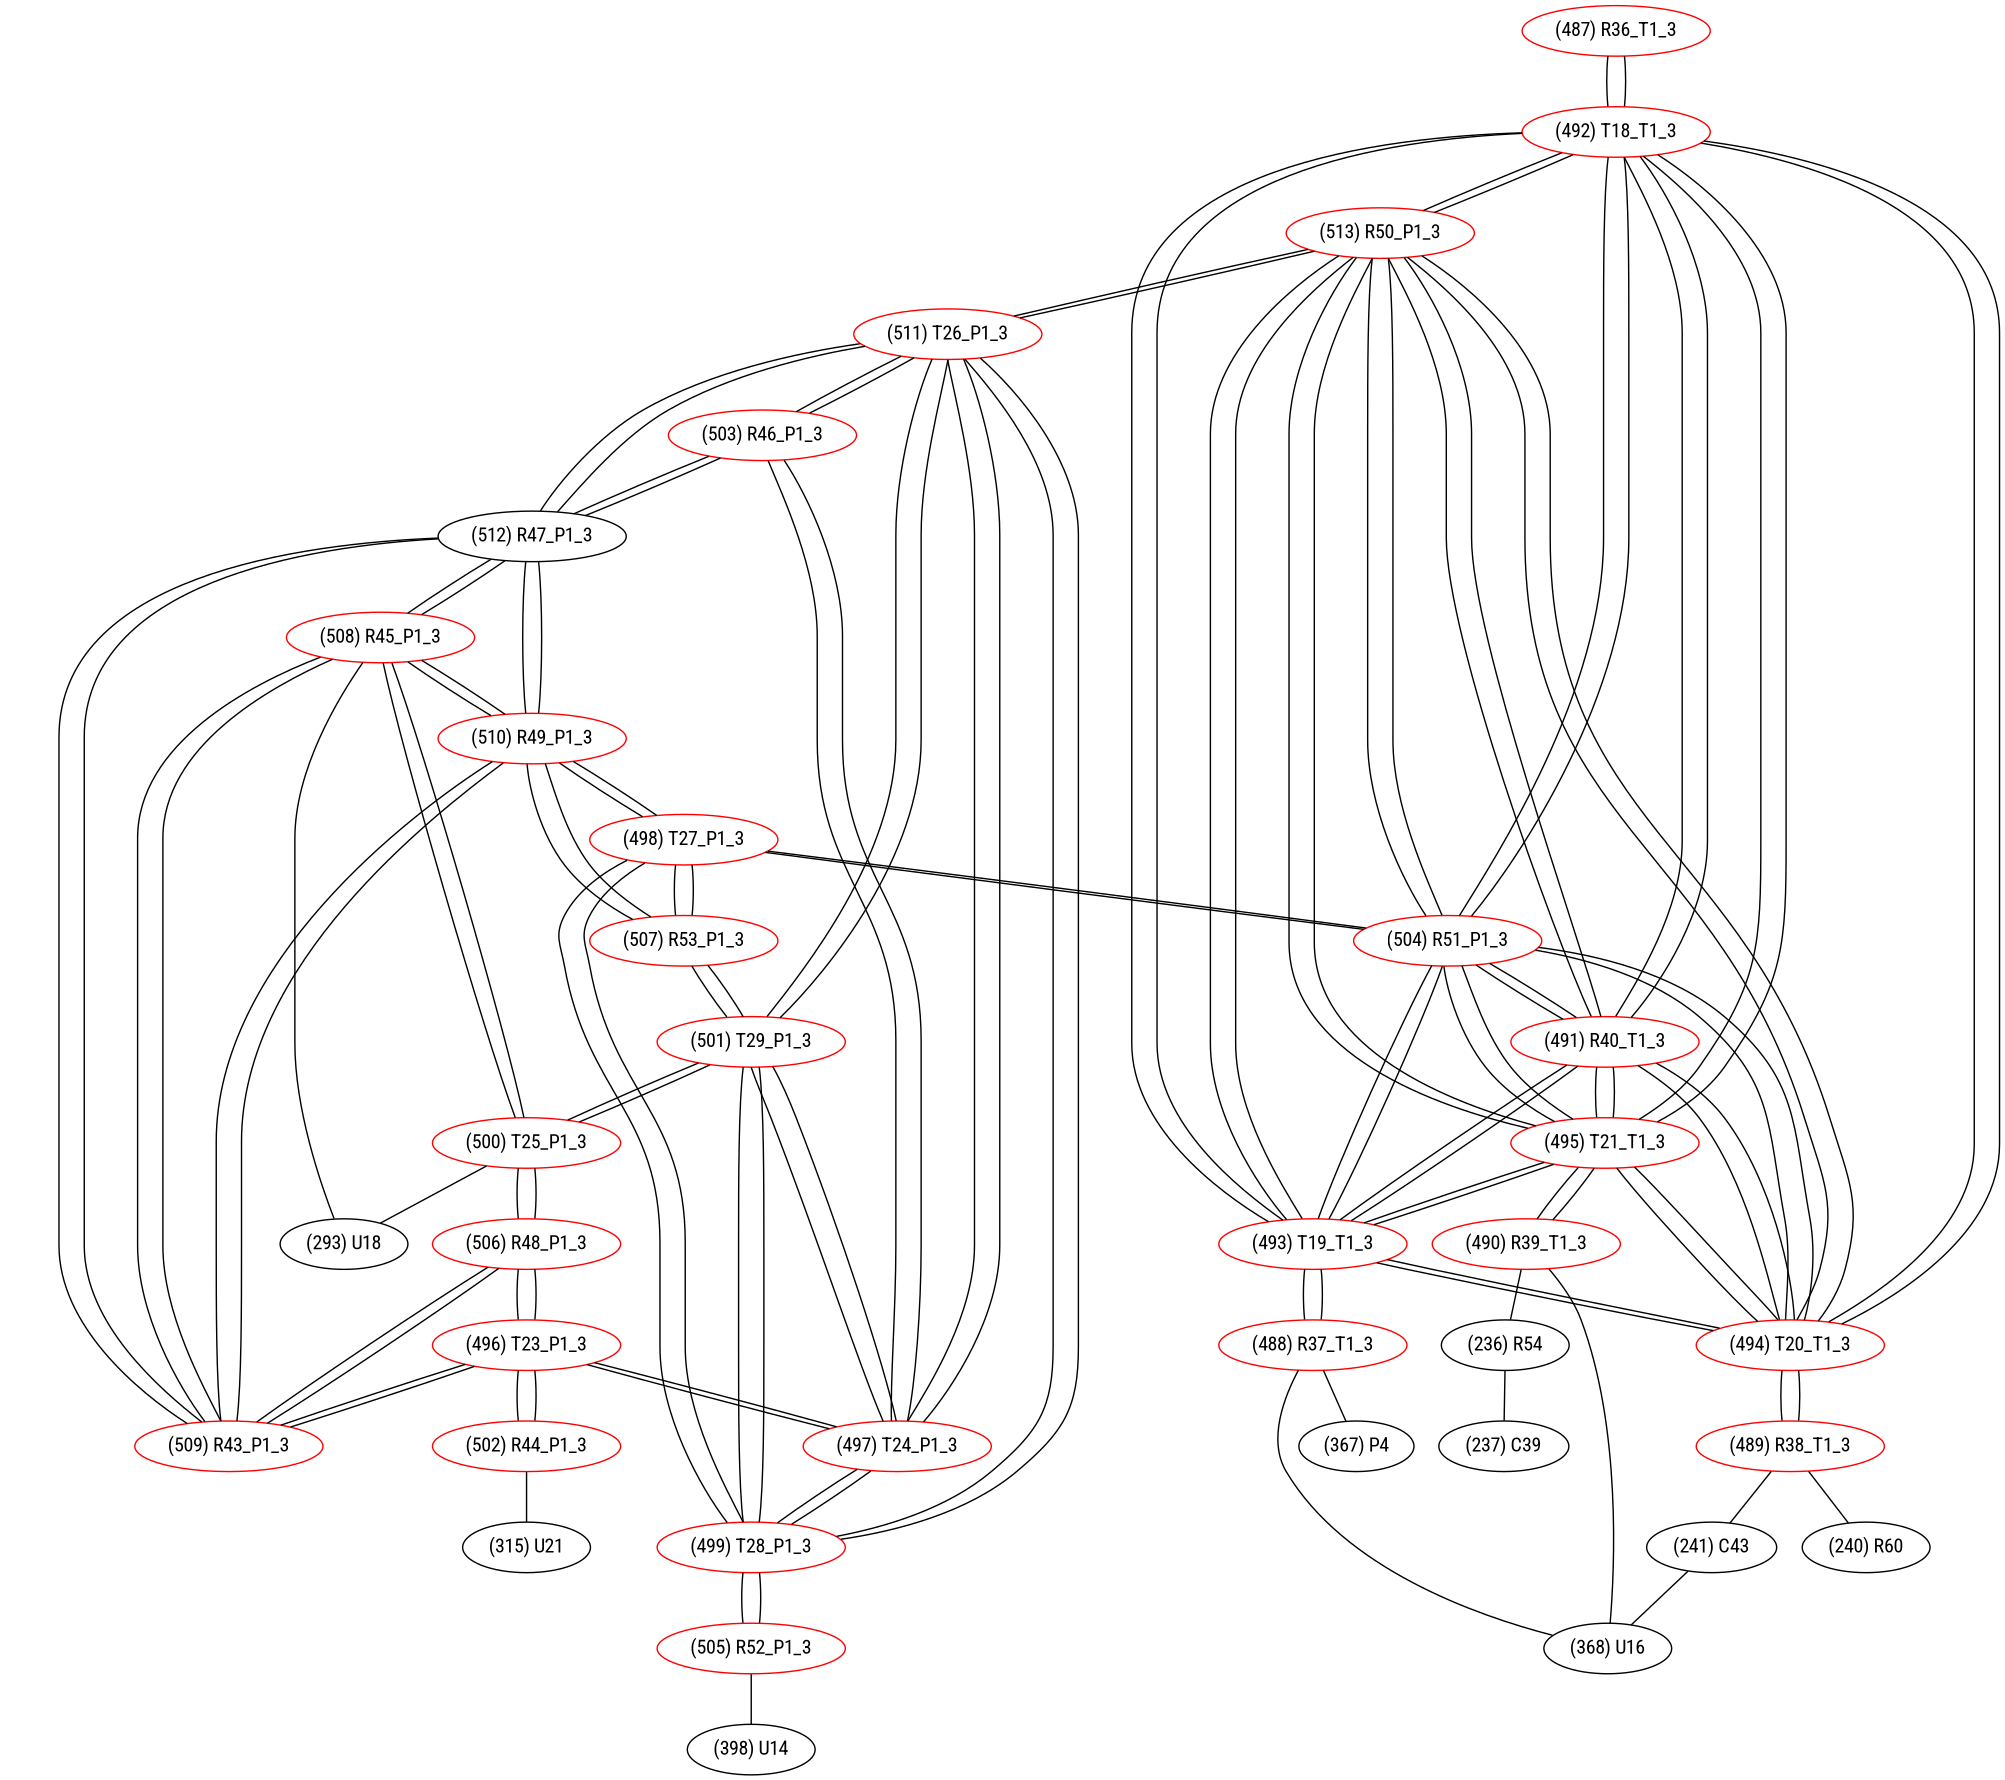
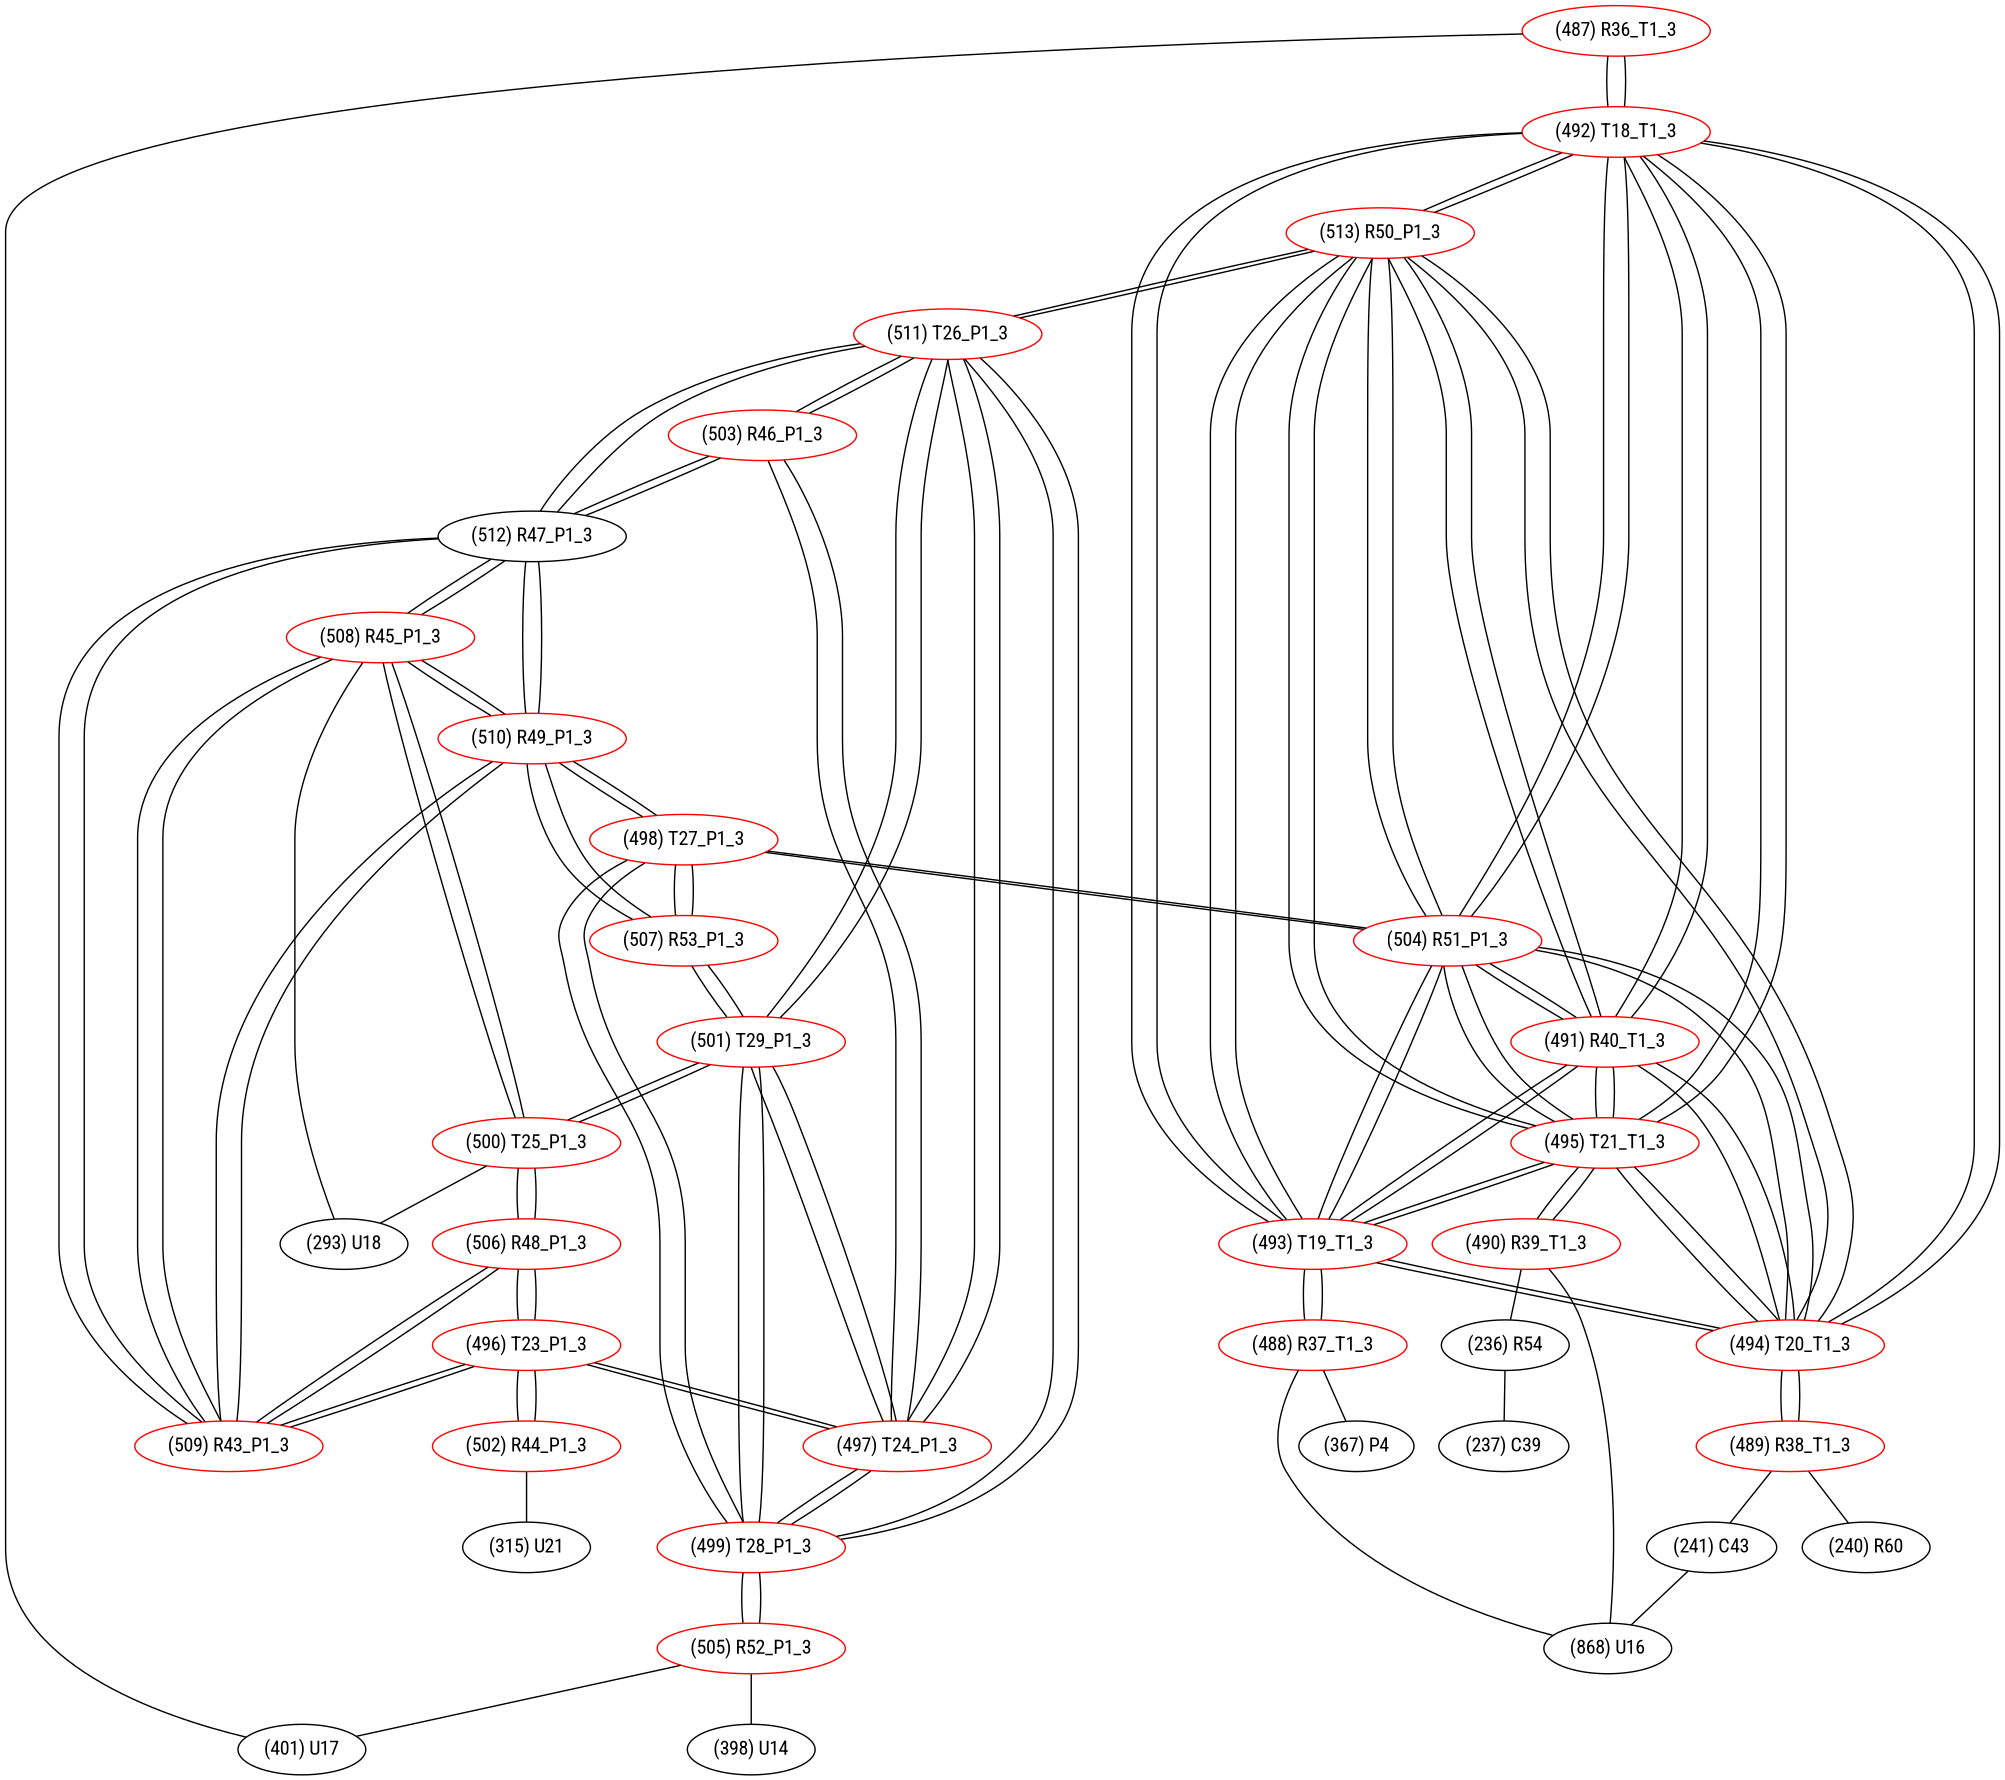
(1608, 1648) -> (1608, 1648)
none -> (302, 1750)
